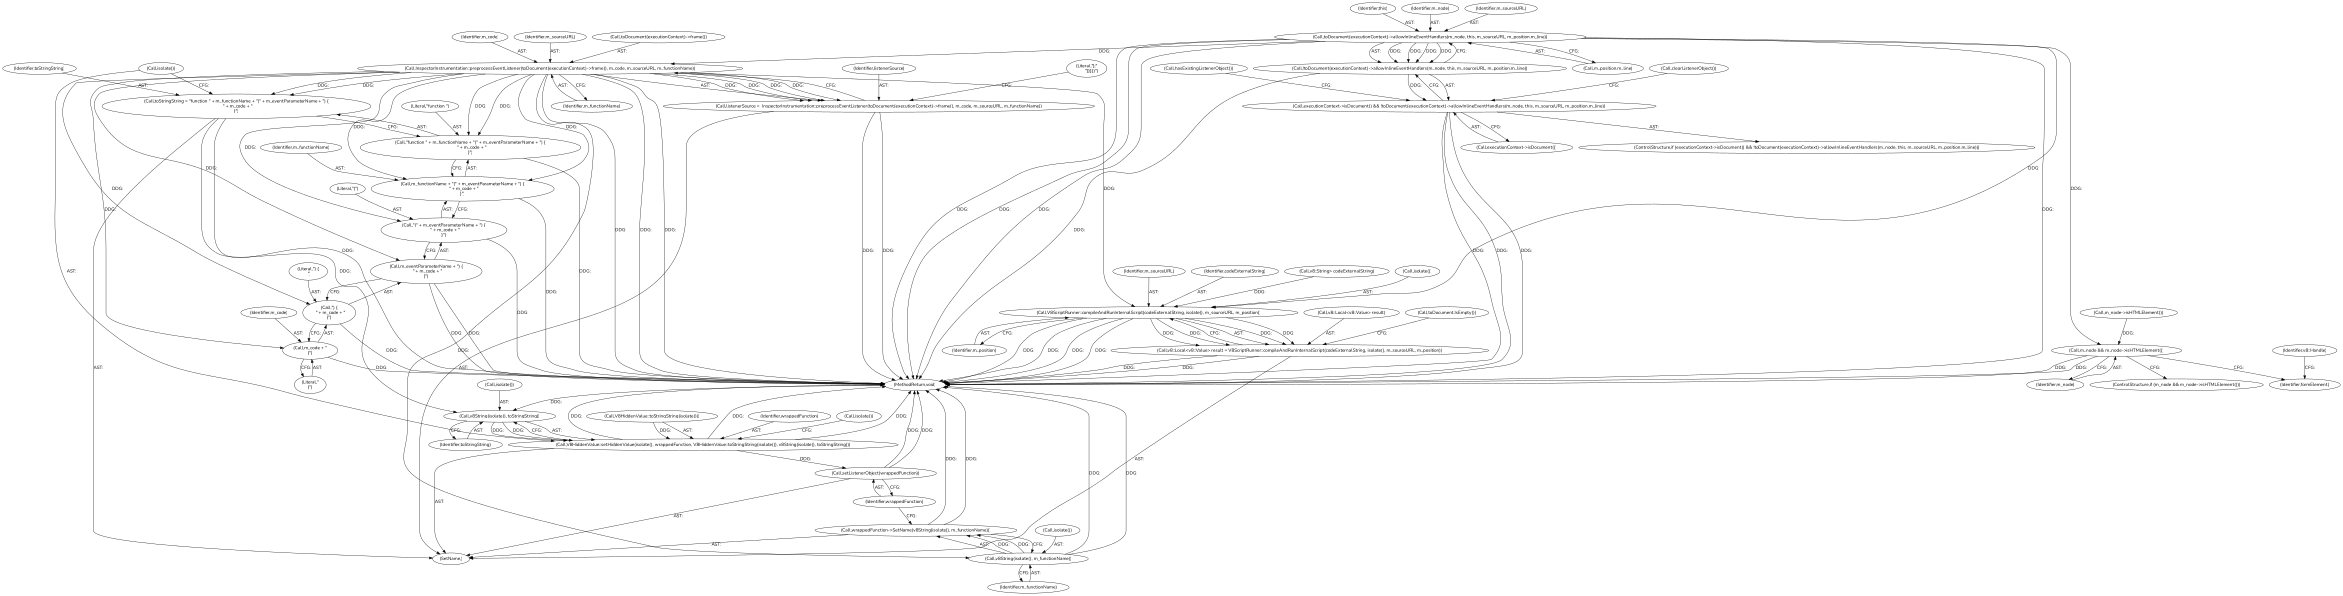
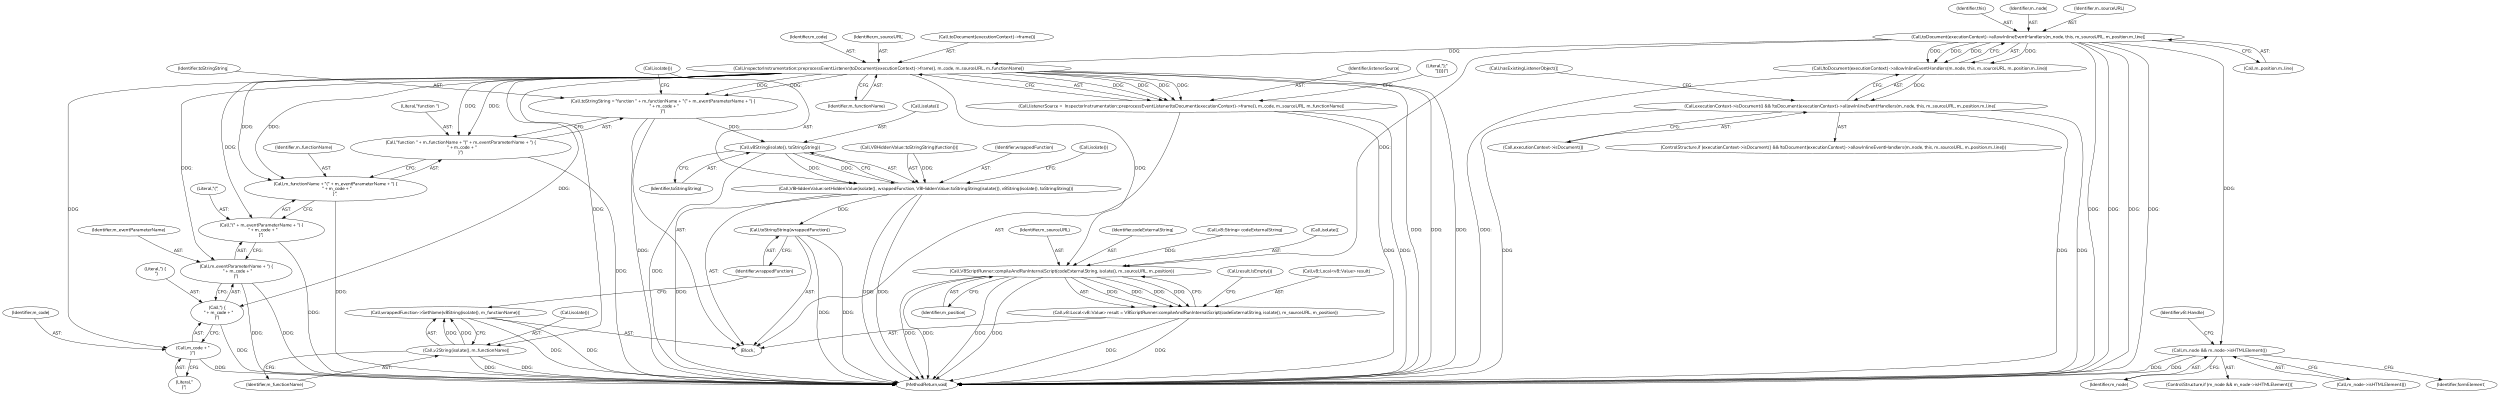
(1689, 68) -> none
none -> (129, 230)
(1447, 313) -> (1250, 271)
(2129, 333) -> (2281, 368)
(2305, 366) -> (2200, 330)
none -> (2296, 367)
(2156, 368) -> (2231, 368)
(653, 391) -> (654, 328)
(652, 416) -> (910, 148)
(876, 473) -> (790, 230)
(451, 559) -> (748, 350)
(1028, 559) -> (466, 350)
